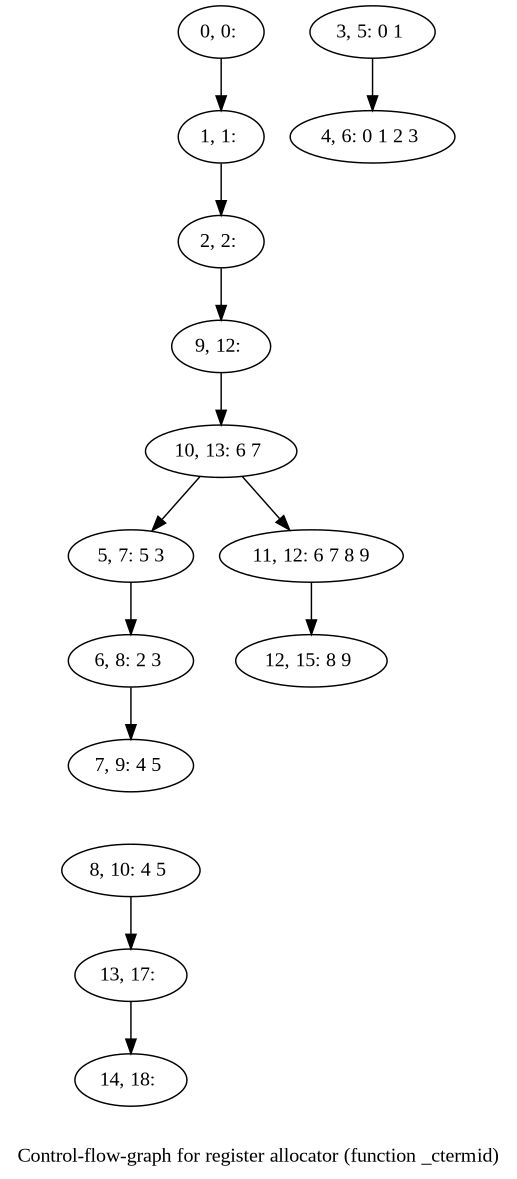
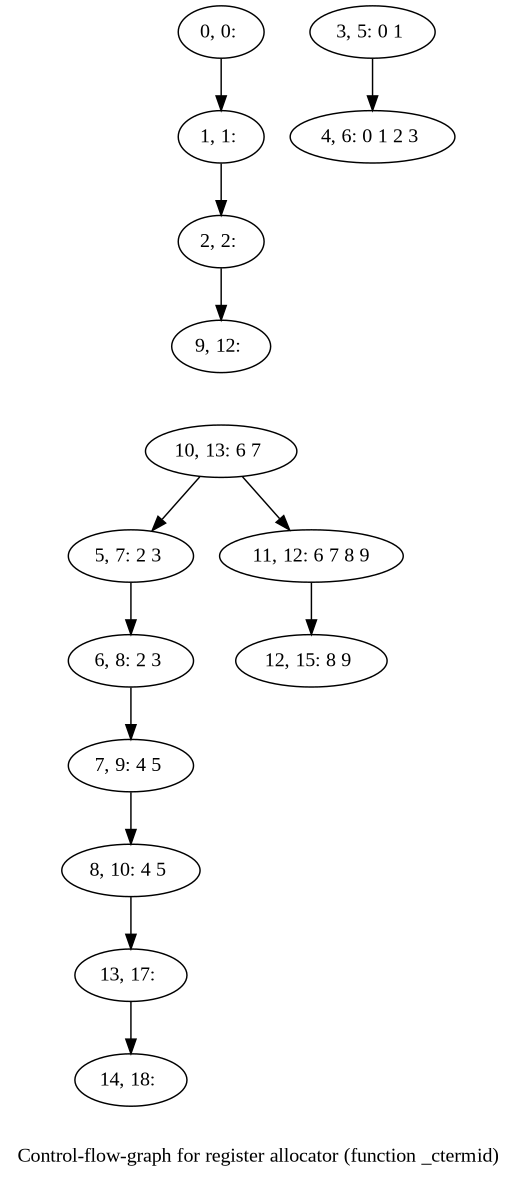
(221, 392) -> none
(131, 556) -> (131, 556)
none -> (131, 811)
